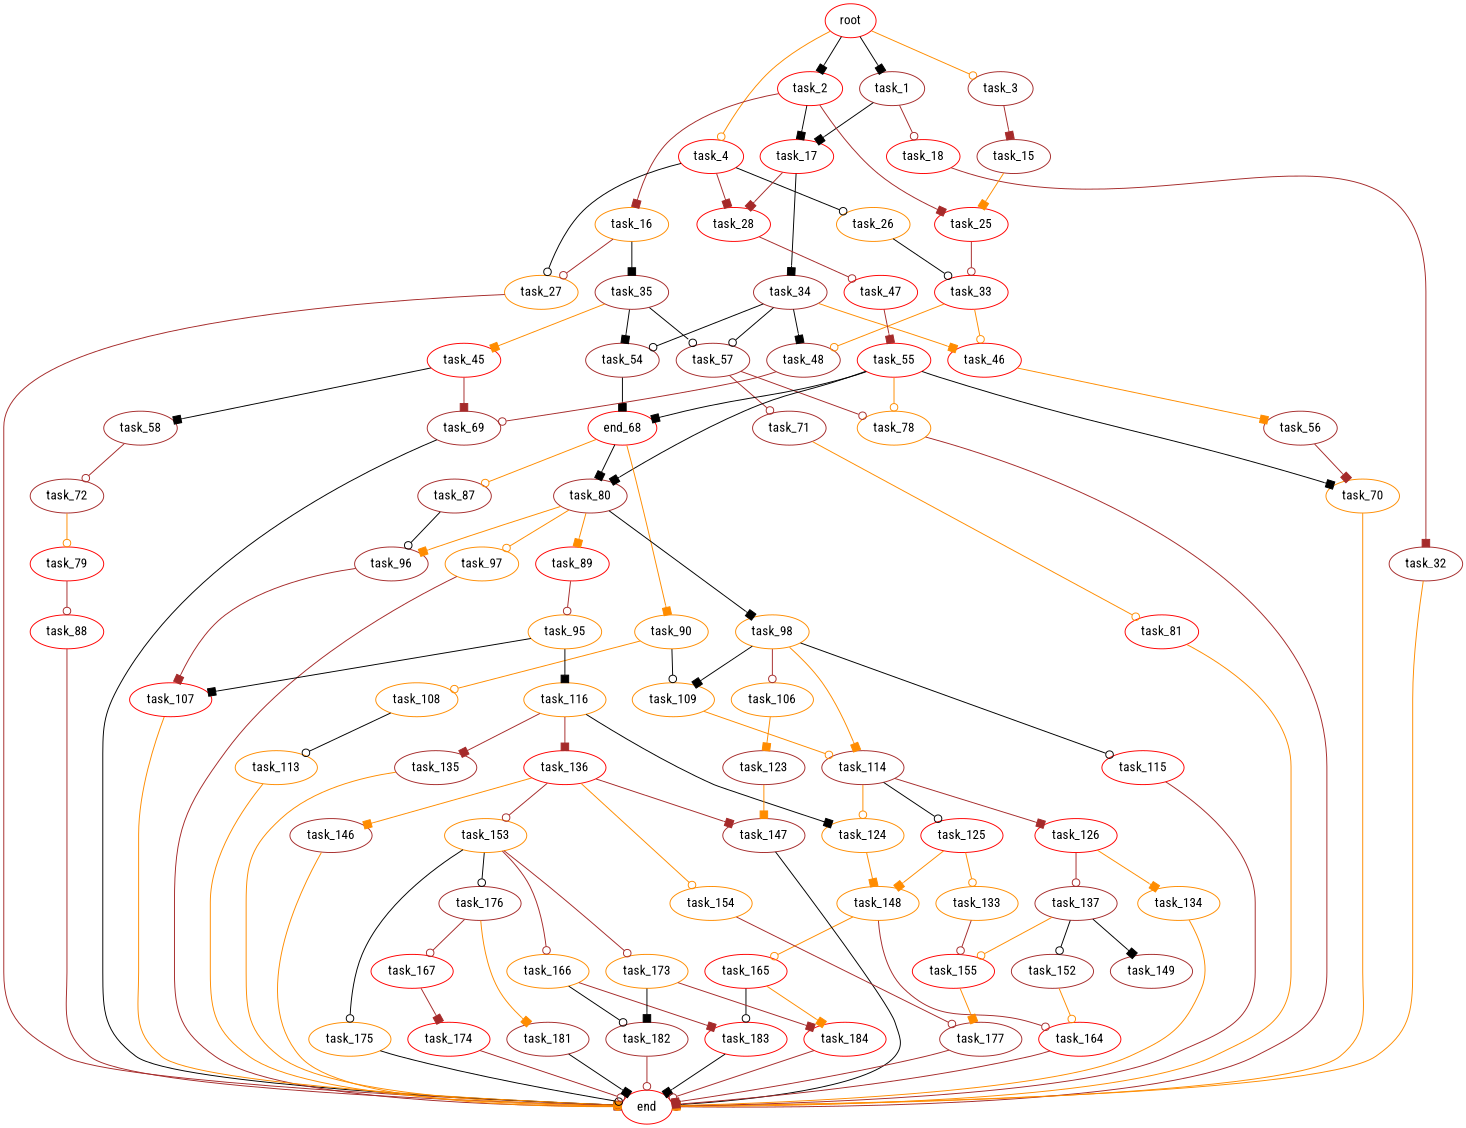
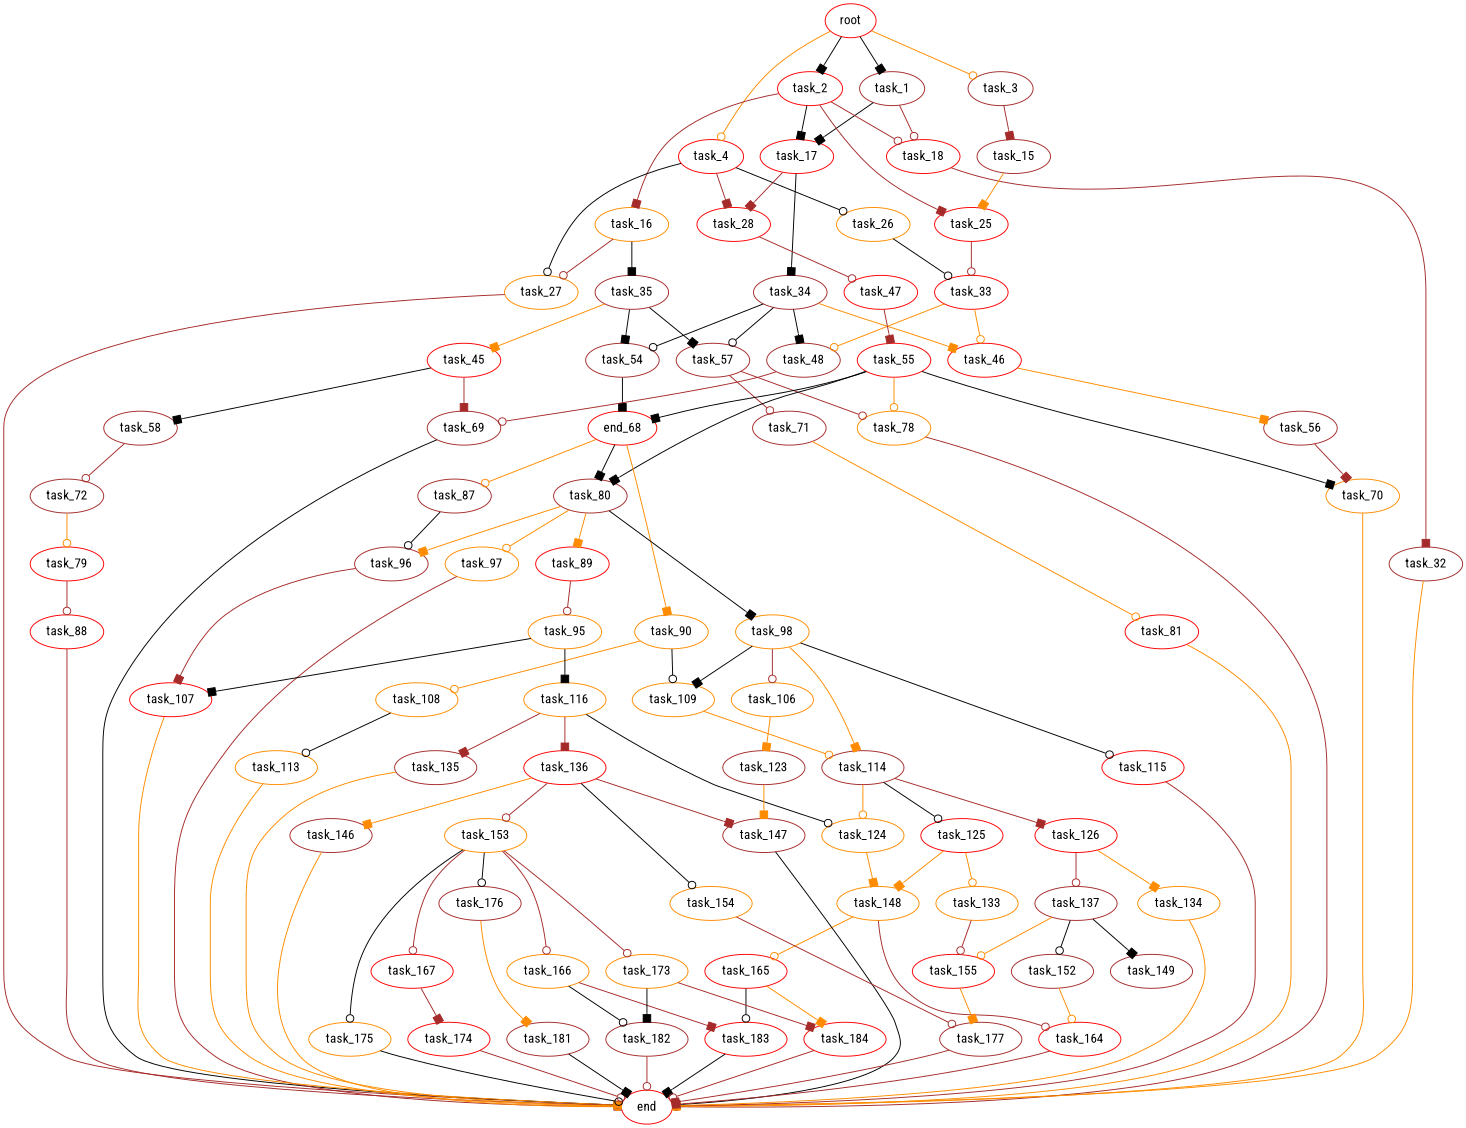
none -> (863, 120)
(669, 323) -> (669, 323)
(701, 778) -> (701, 778)
(635, 833) -> (635, 833)
(449, 935) -> (427, 892)
